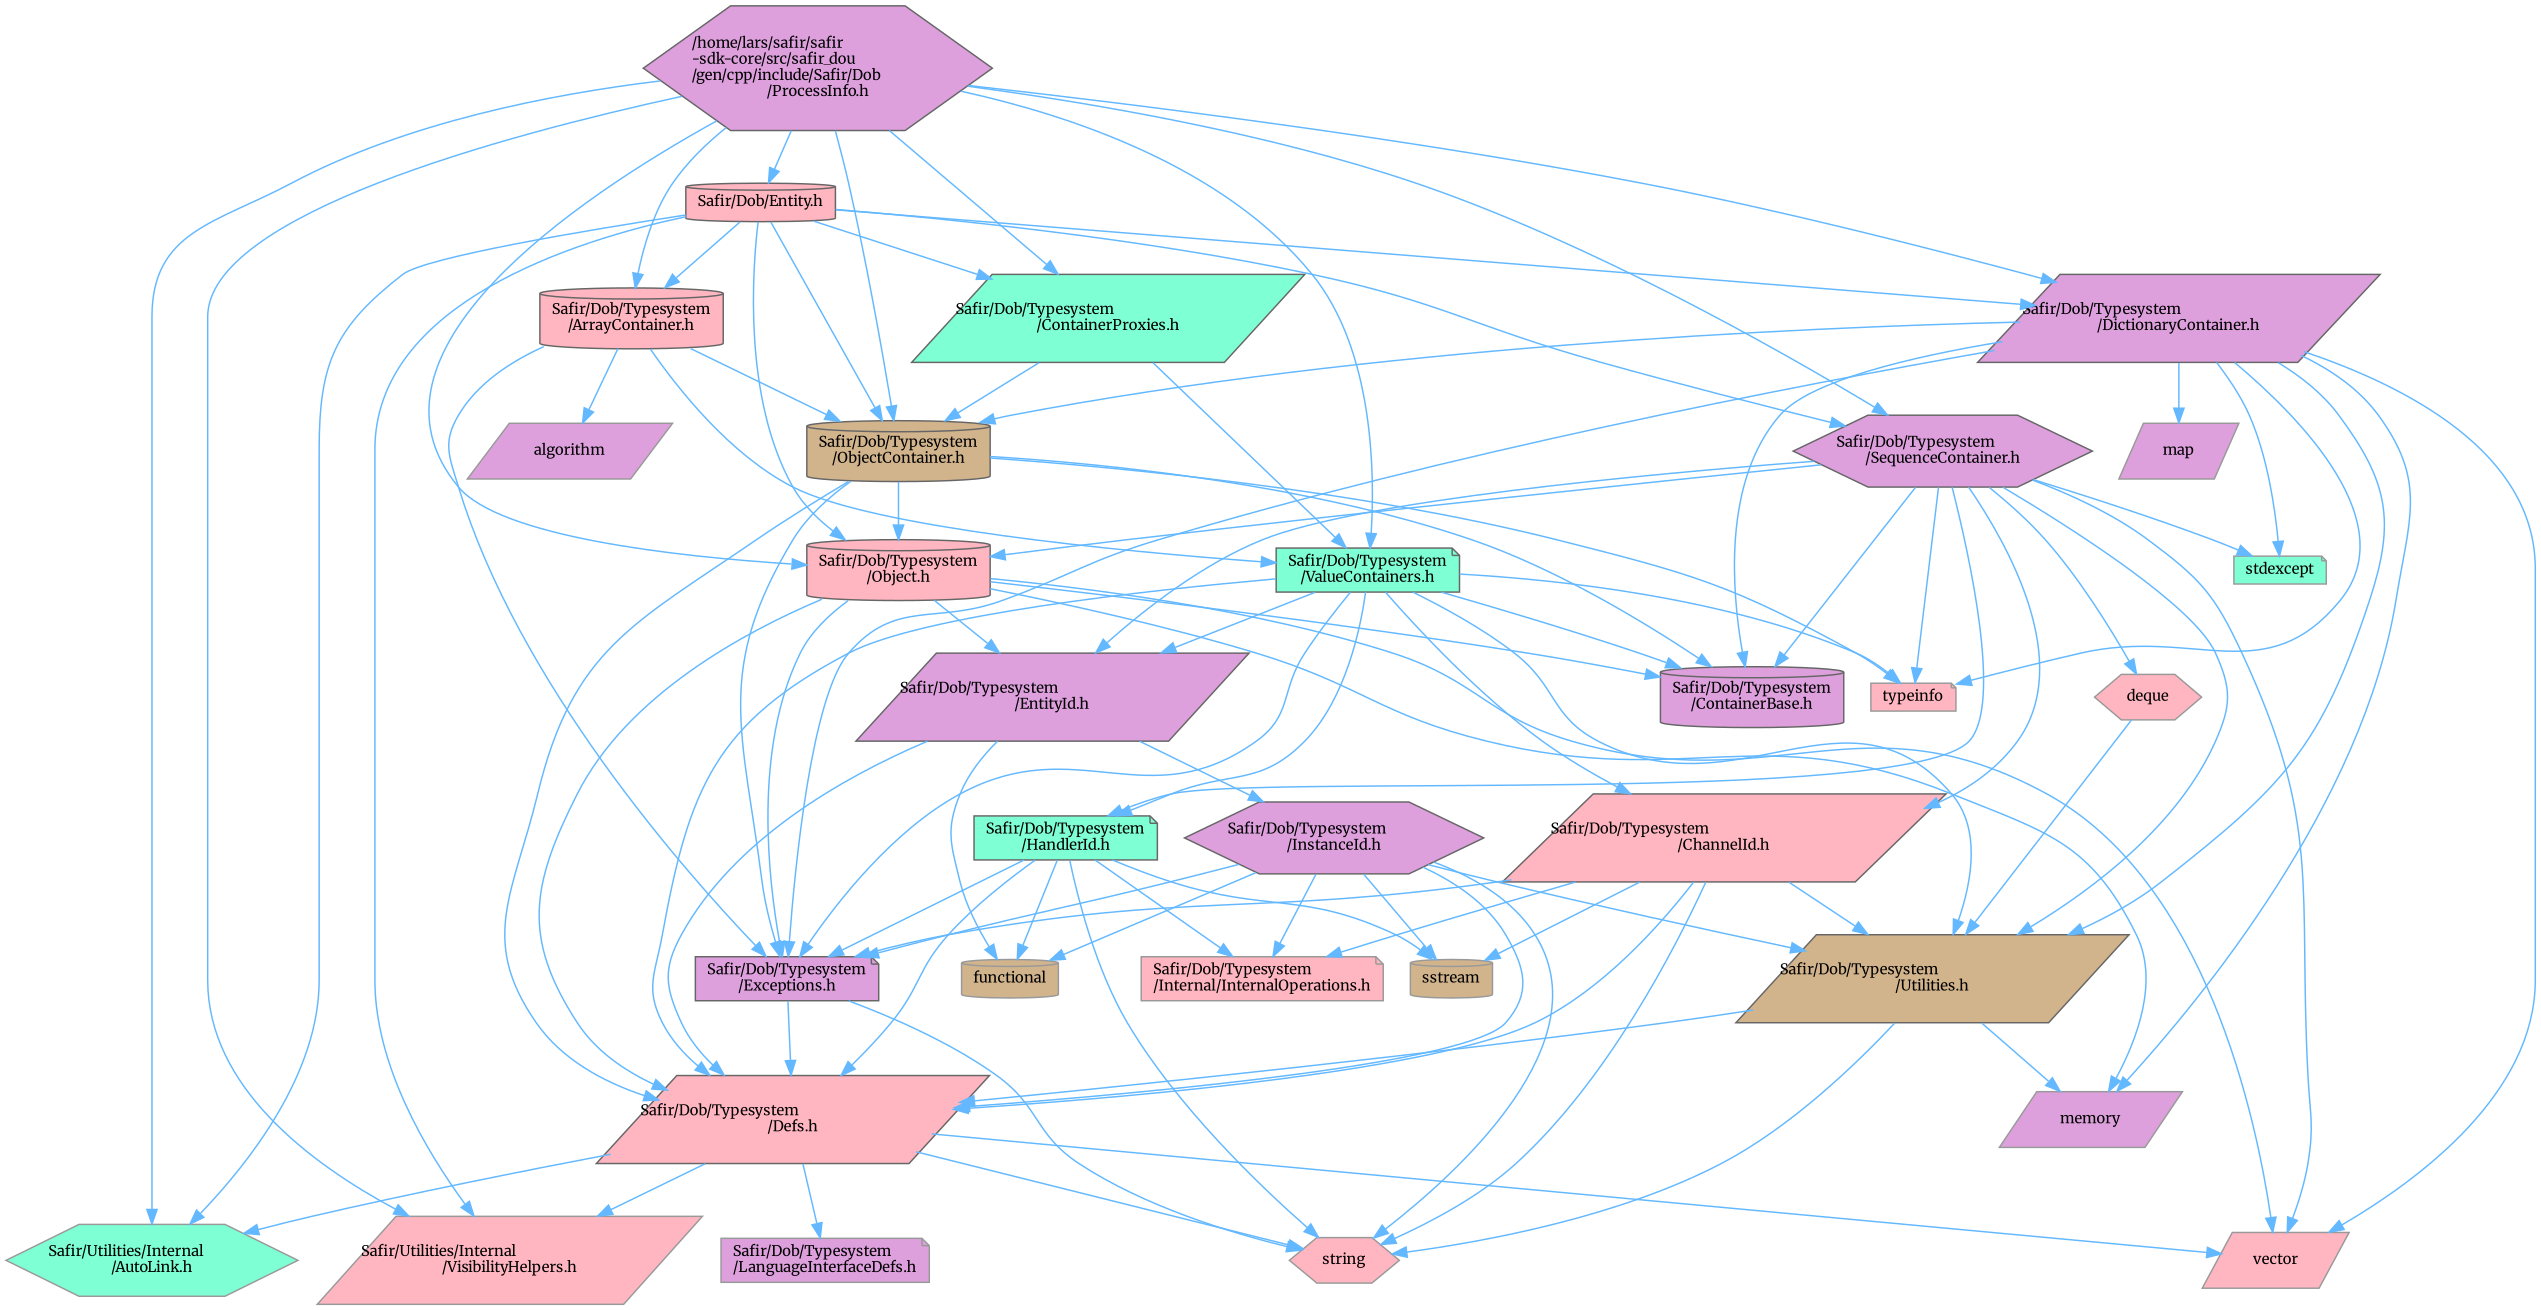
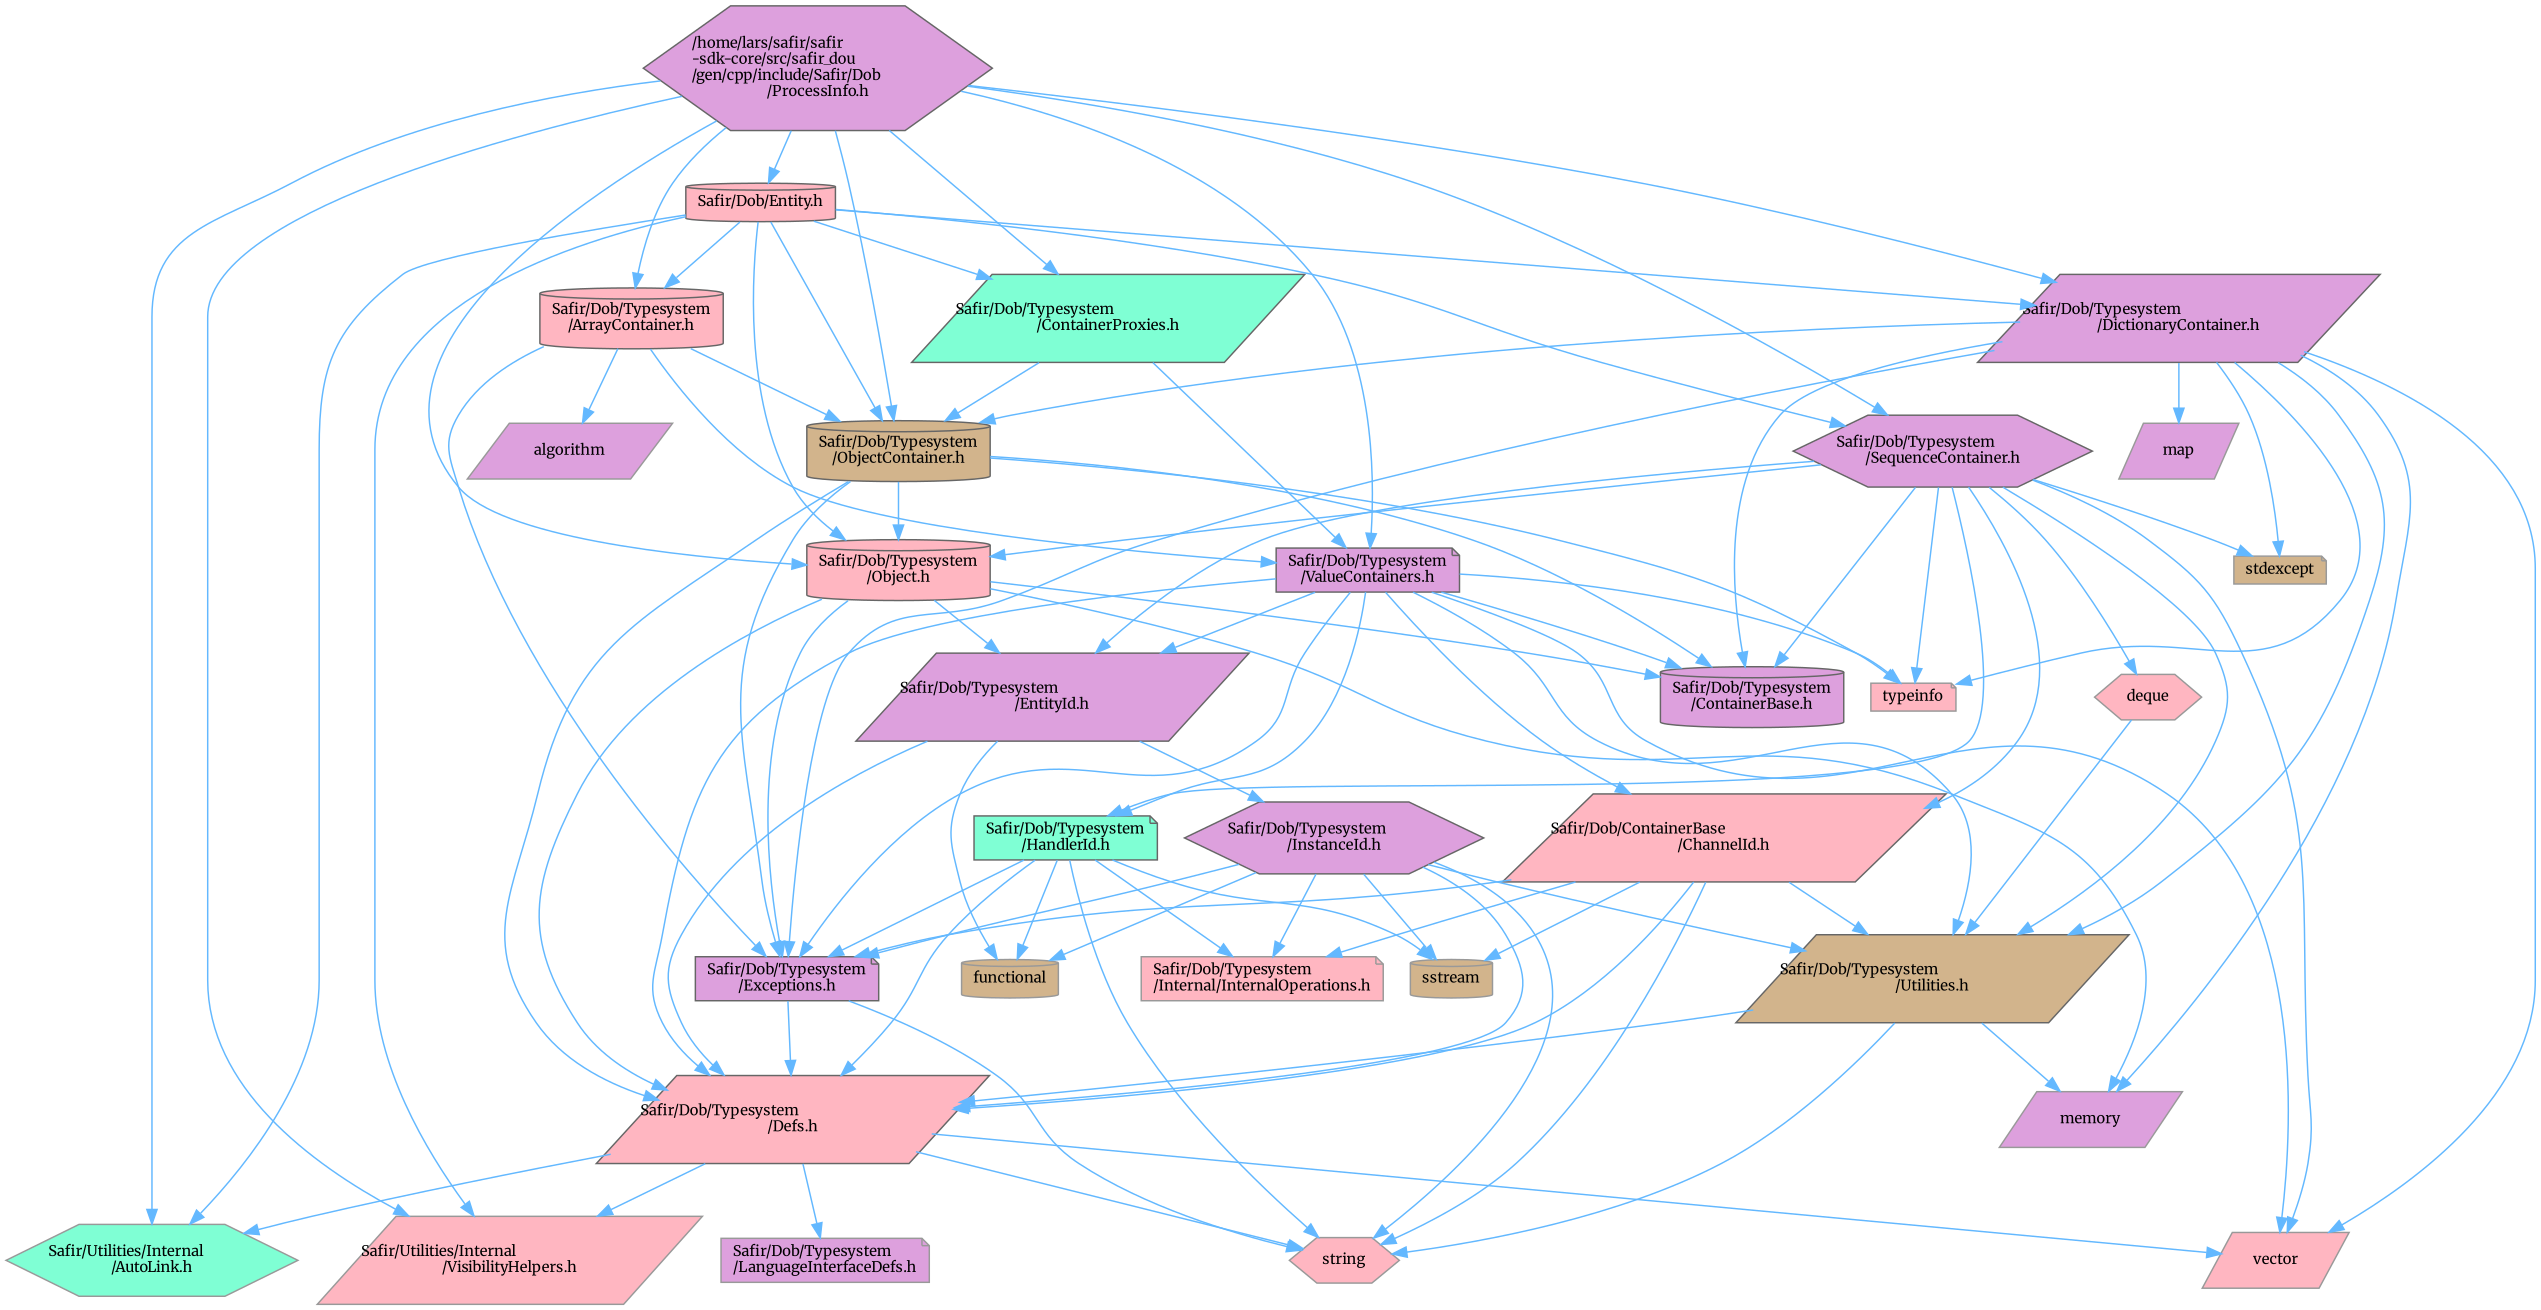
(1368, 570) -> (1368, 570)
(2280, 570) -> (2280, 570)
(1913, 751) -> (2033, 746)
(1724, 838) -> (1724, 838)
